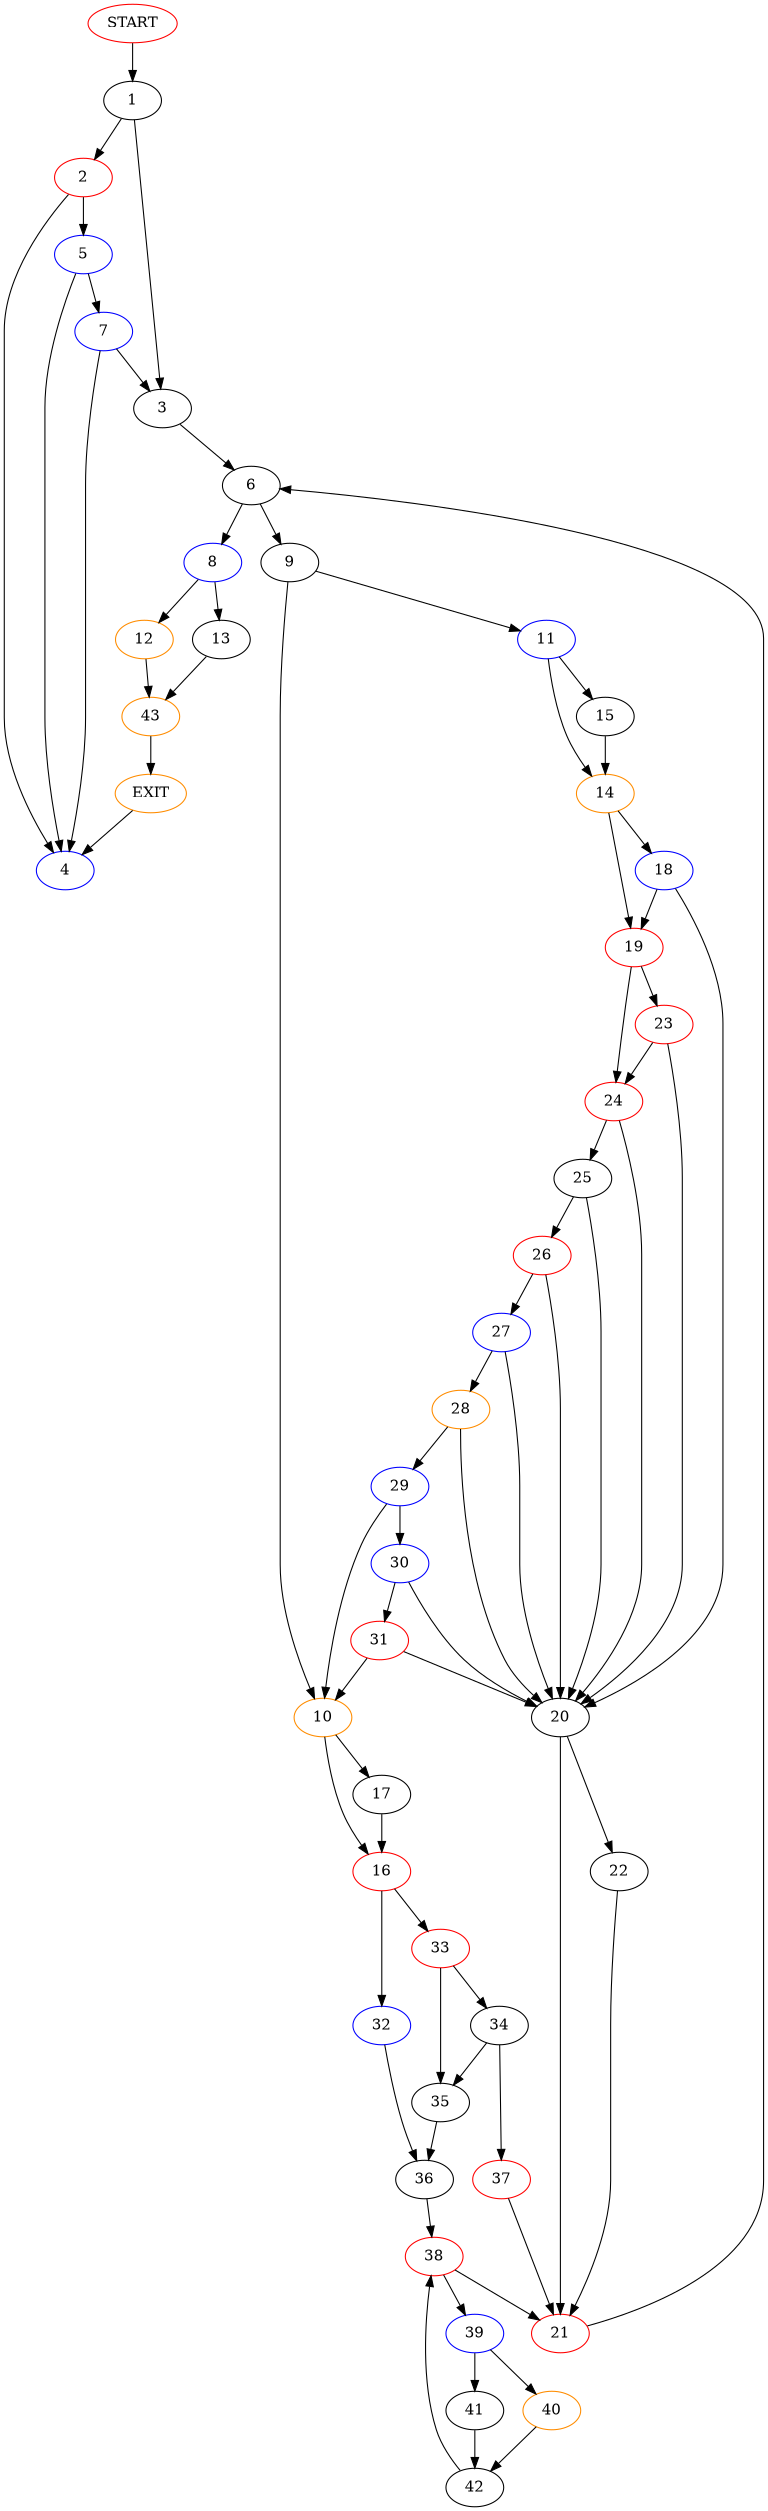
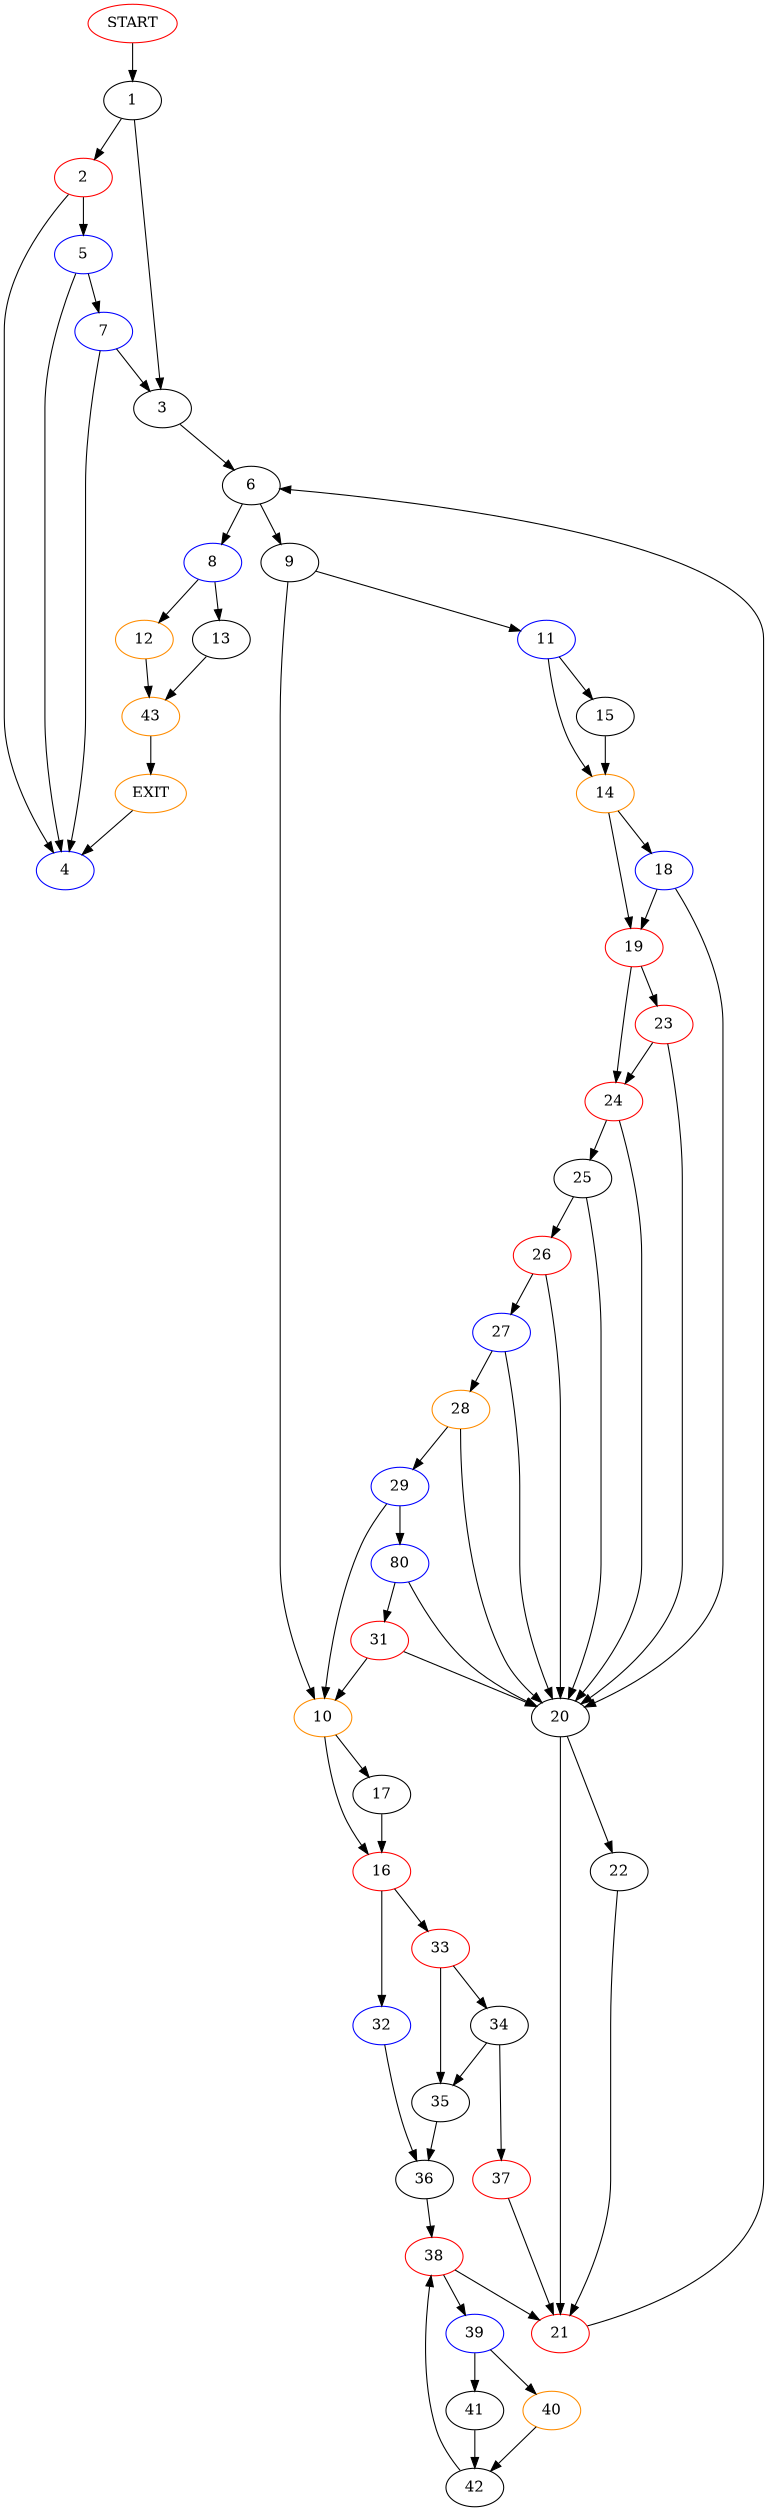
(400, 1564) -> (400, 1564)
